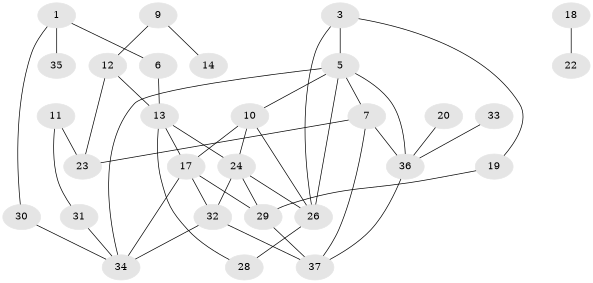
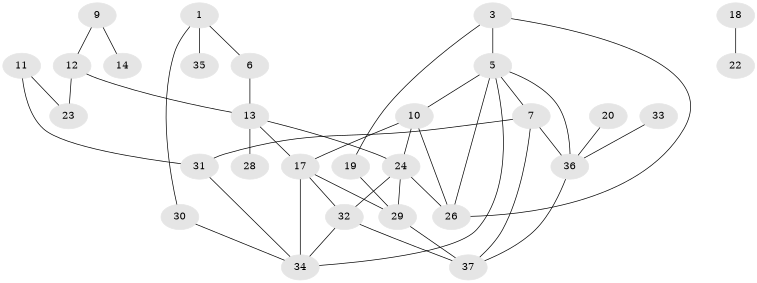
(231, 140) -> (355, 135)
(279, 242) -> none
